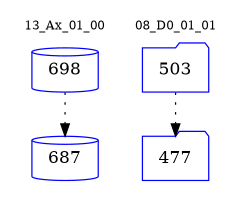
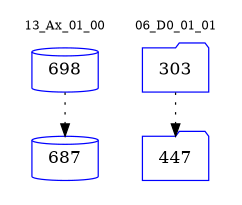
(176, 26) -> (176, 26)
(176, 70) -> (176, 70)
(176, 158) -> (176, 158)
